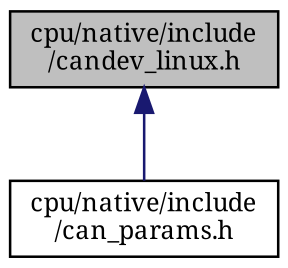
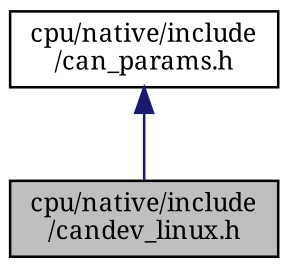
(144, 147) -> (144, 147)
